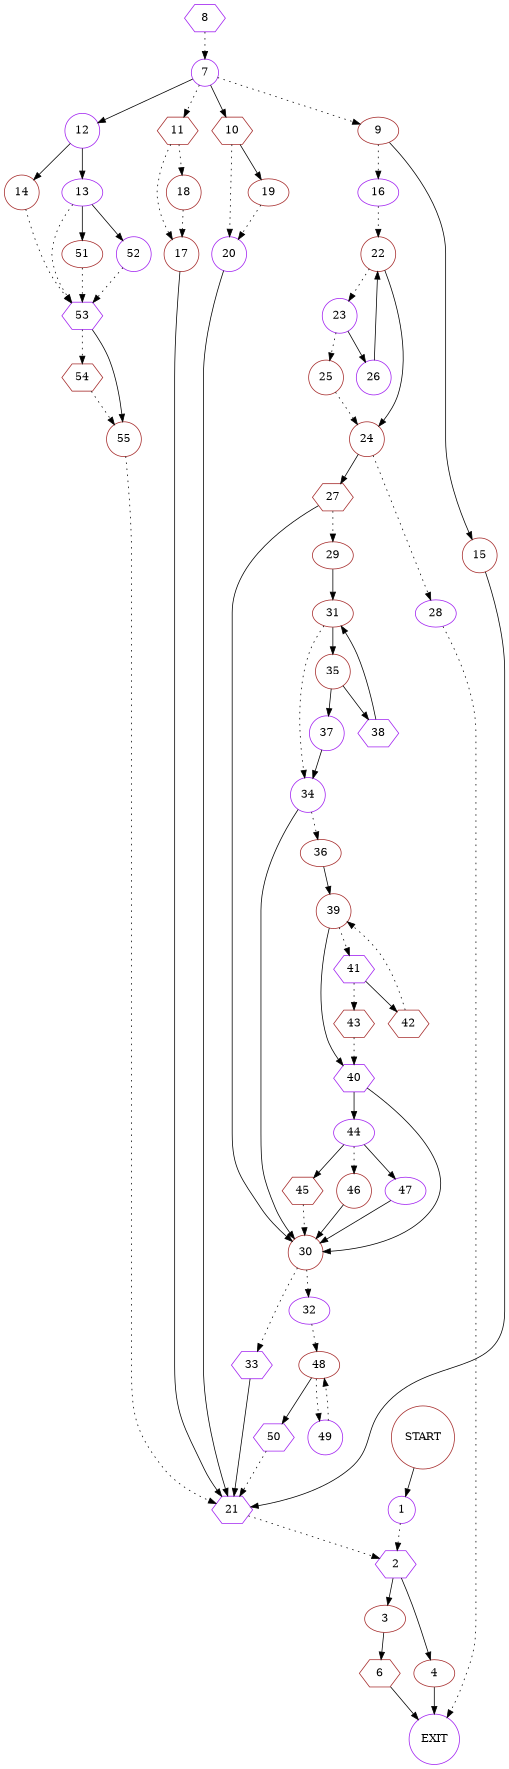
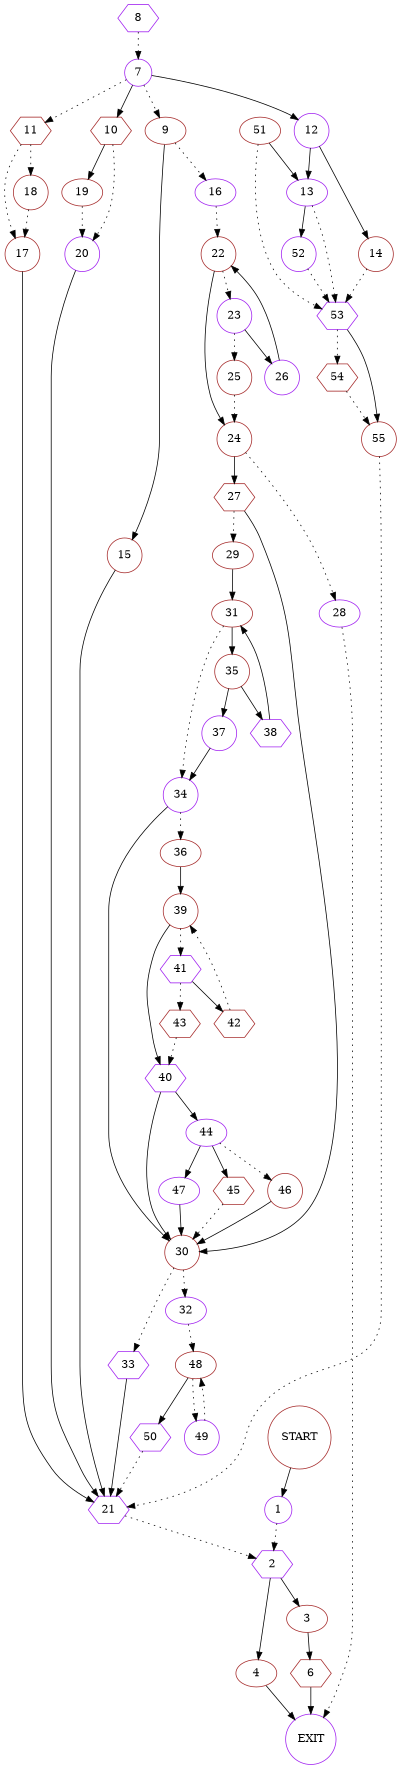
(82, 219) -> (281, 159)
